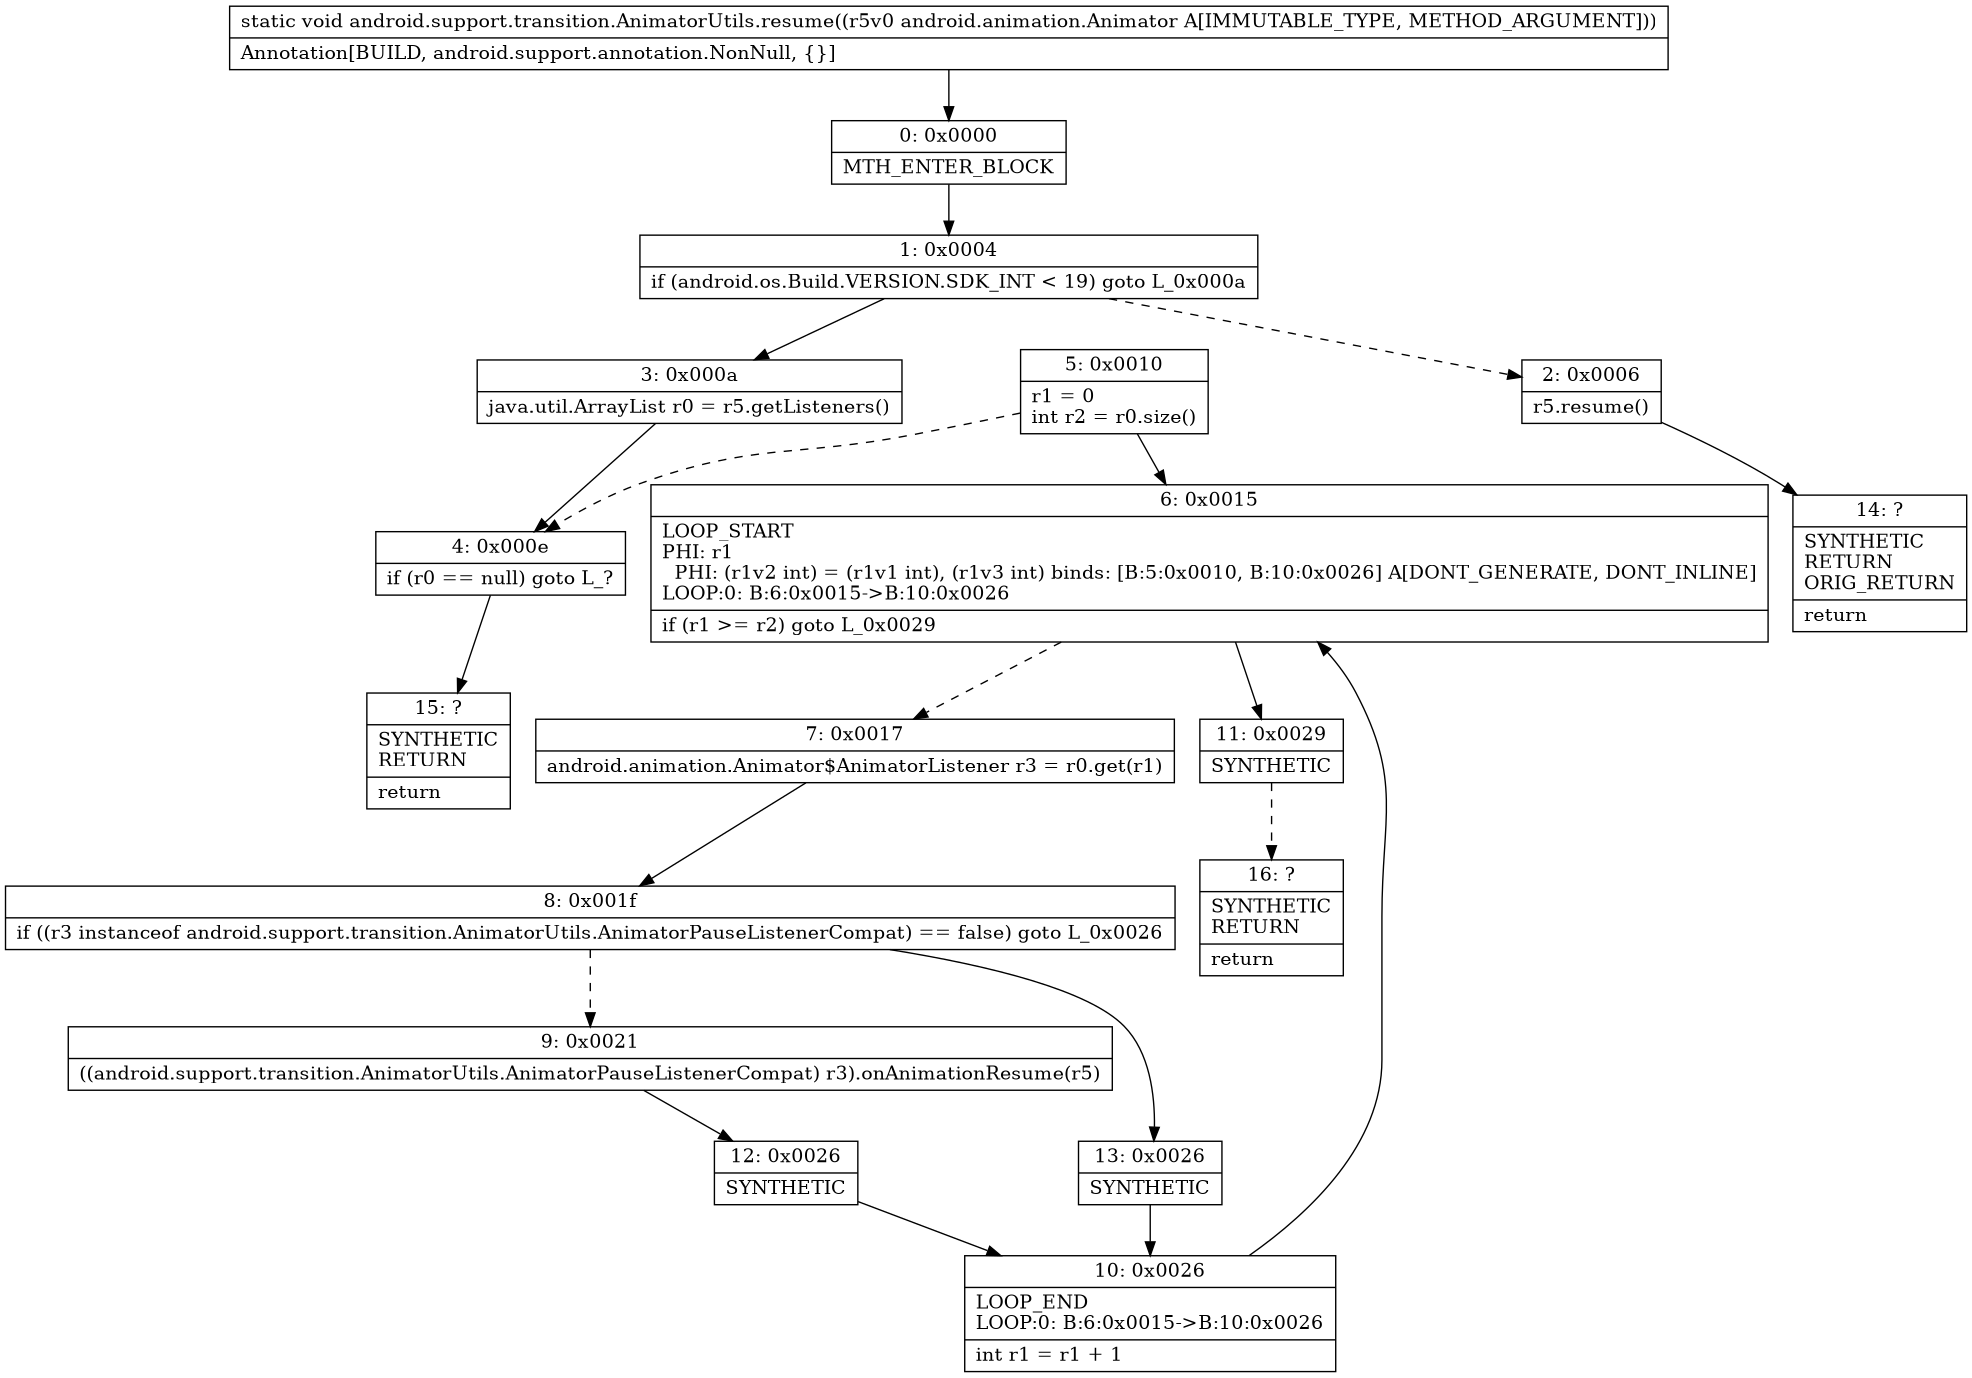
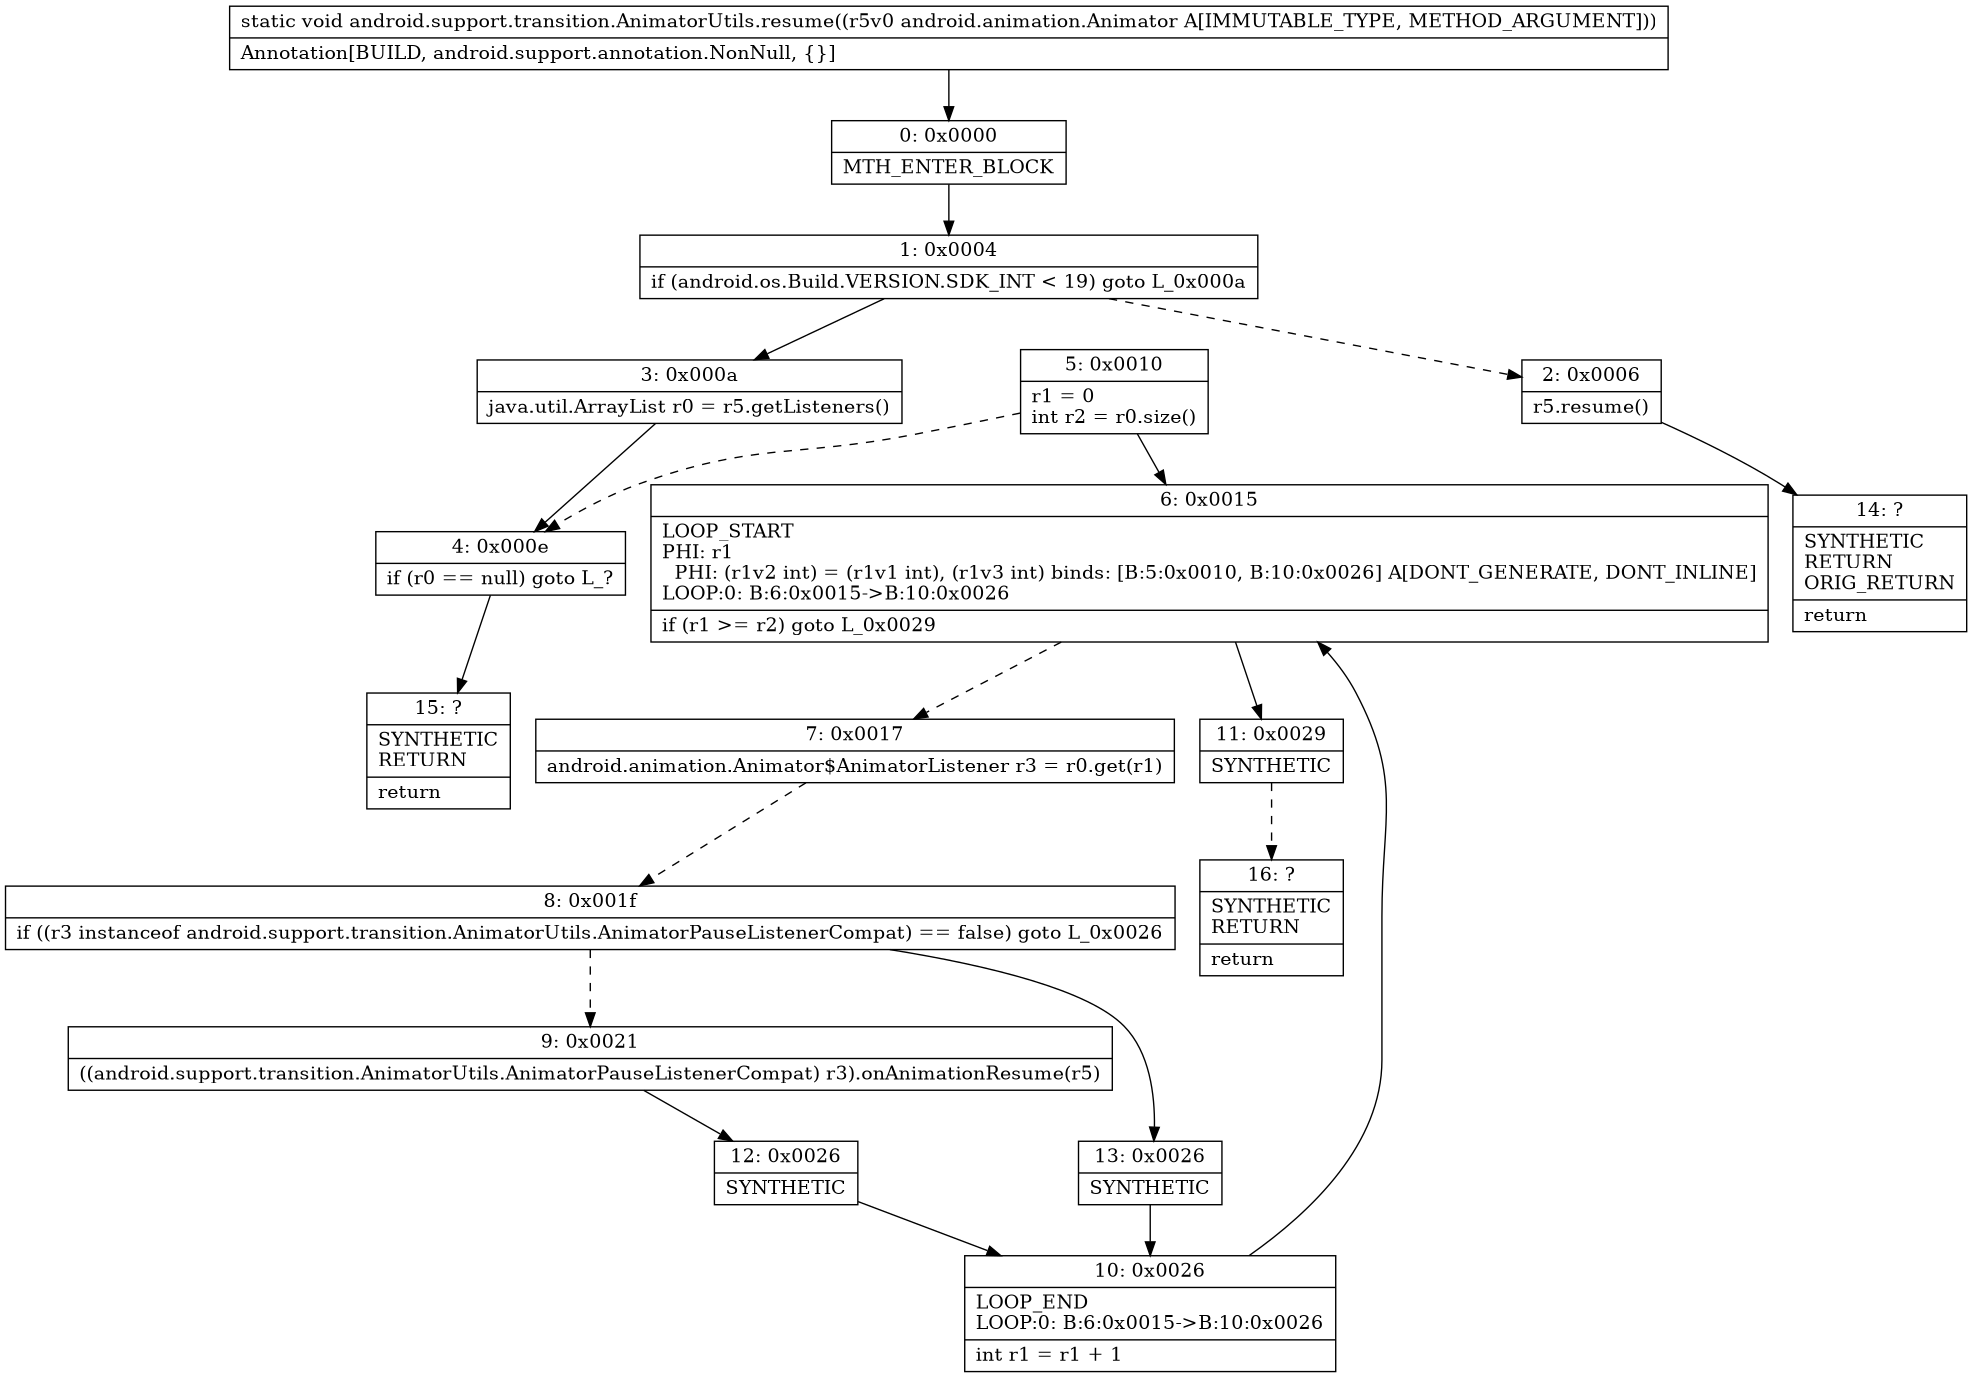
(729, 831) -> (729, 831)
